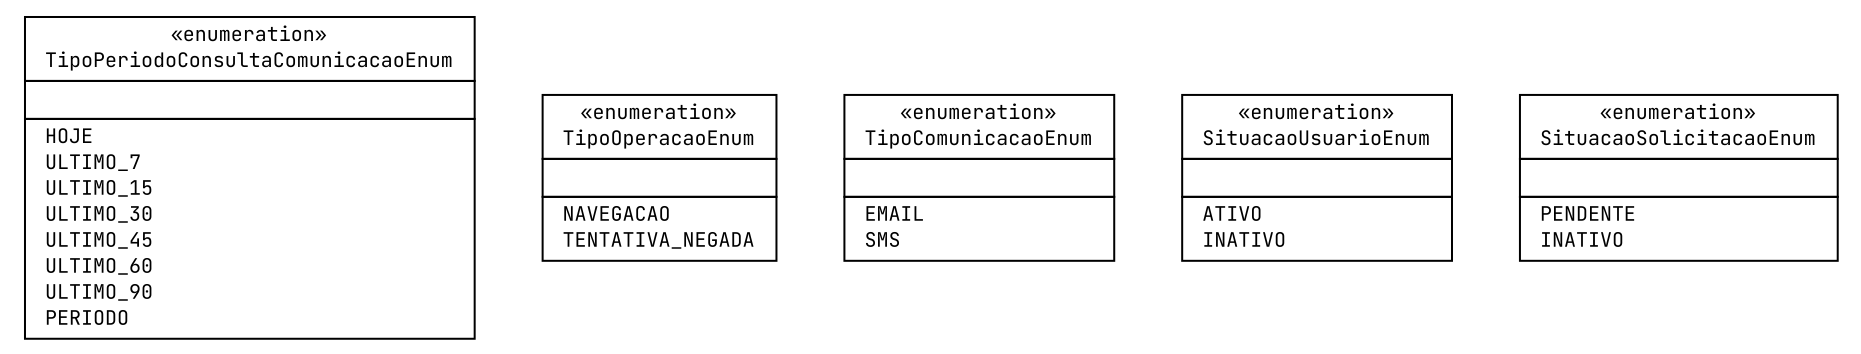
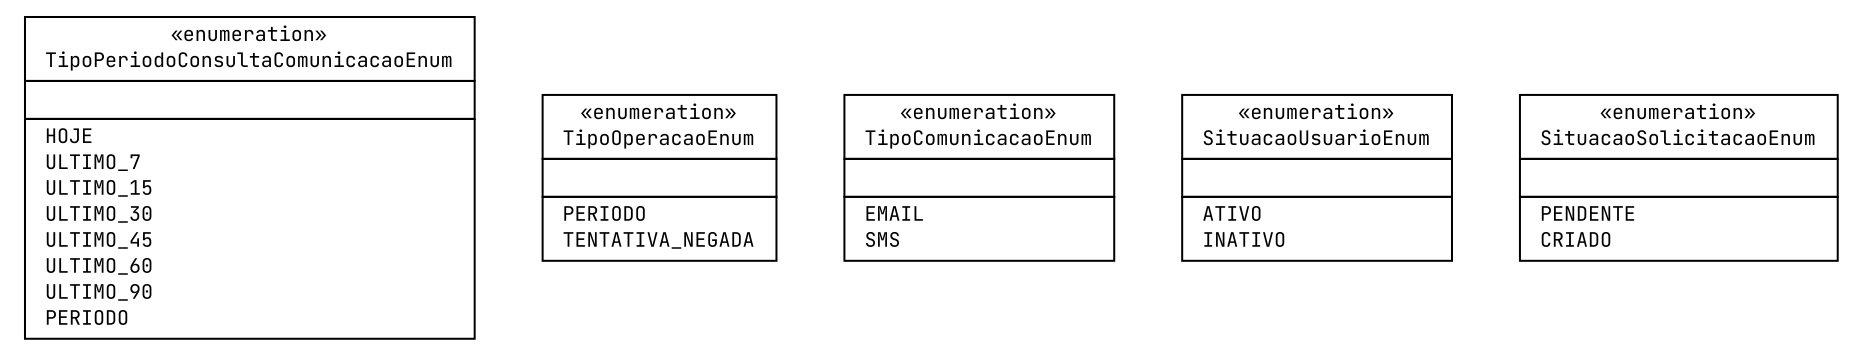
(618, 215) -> (606, 215)
(1583, 241) -> (1577, 241)
